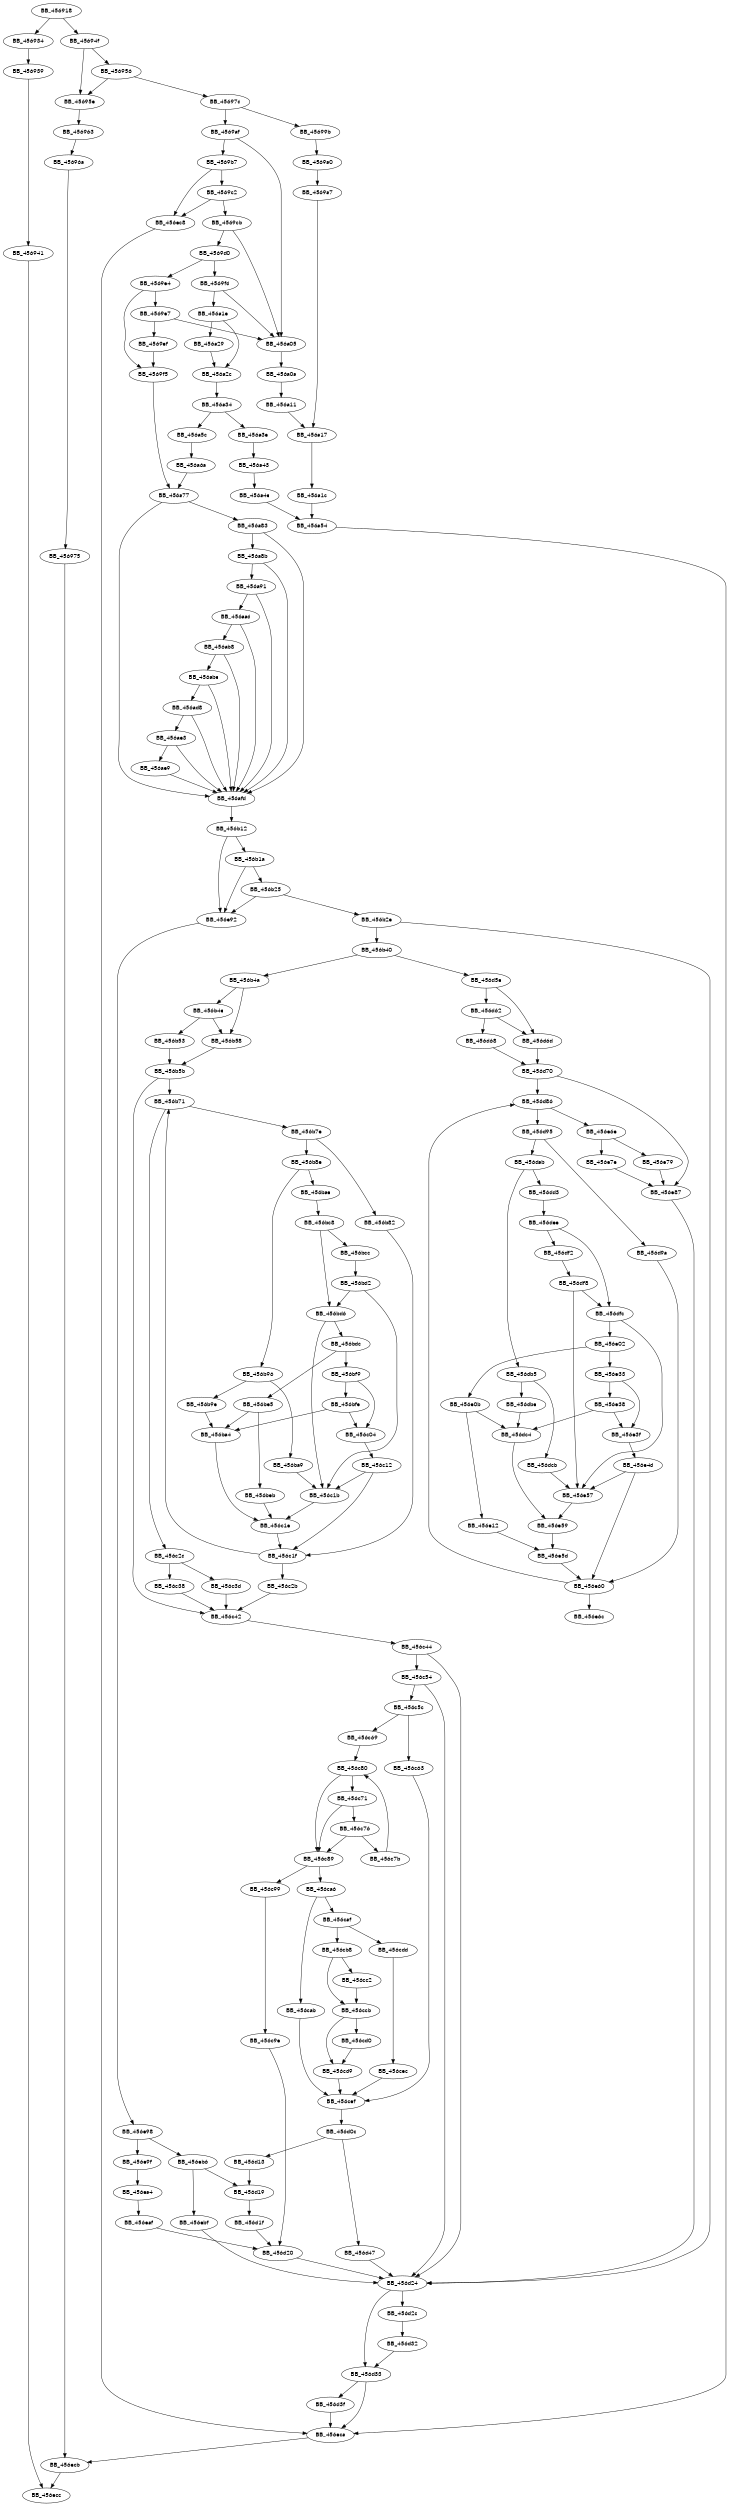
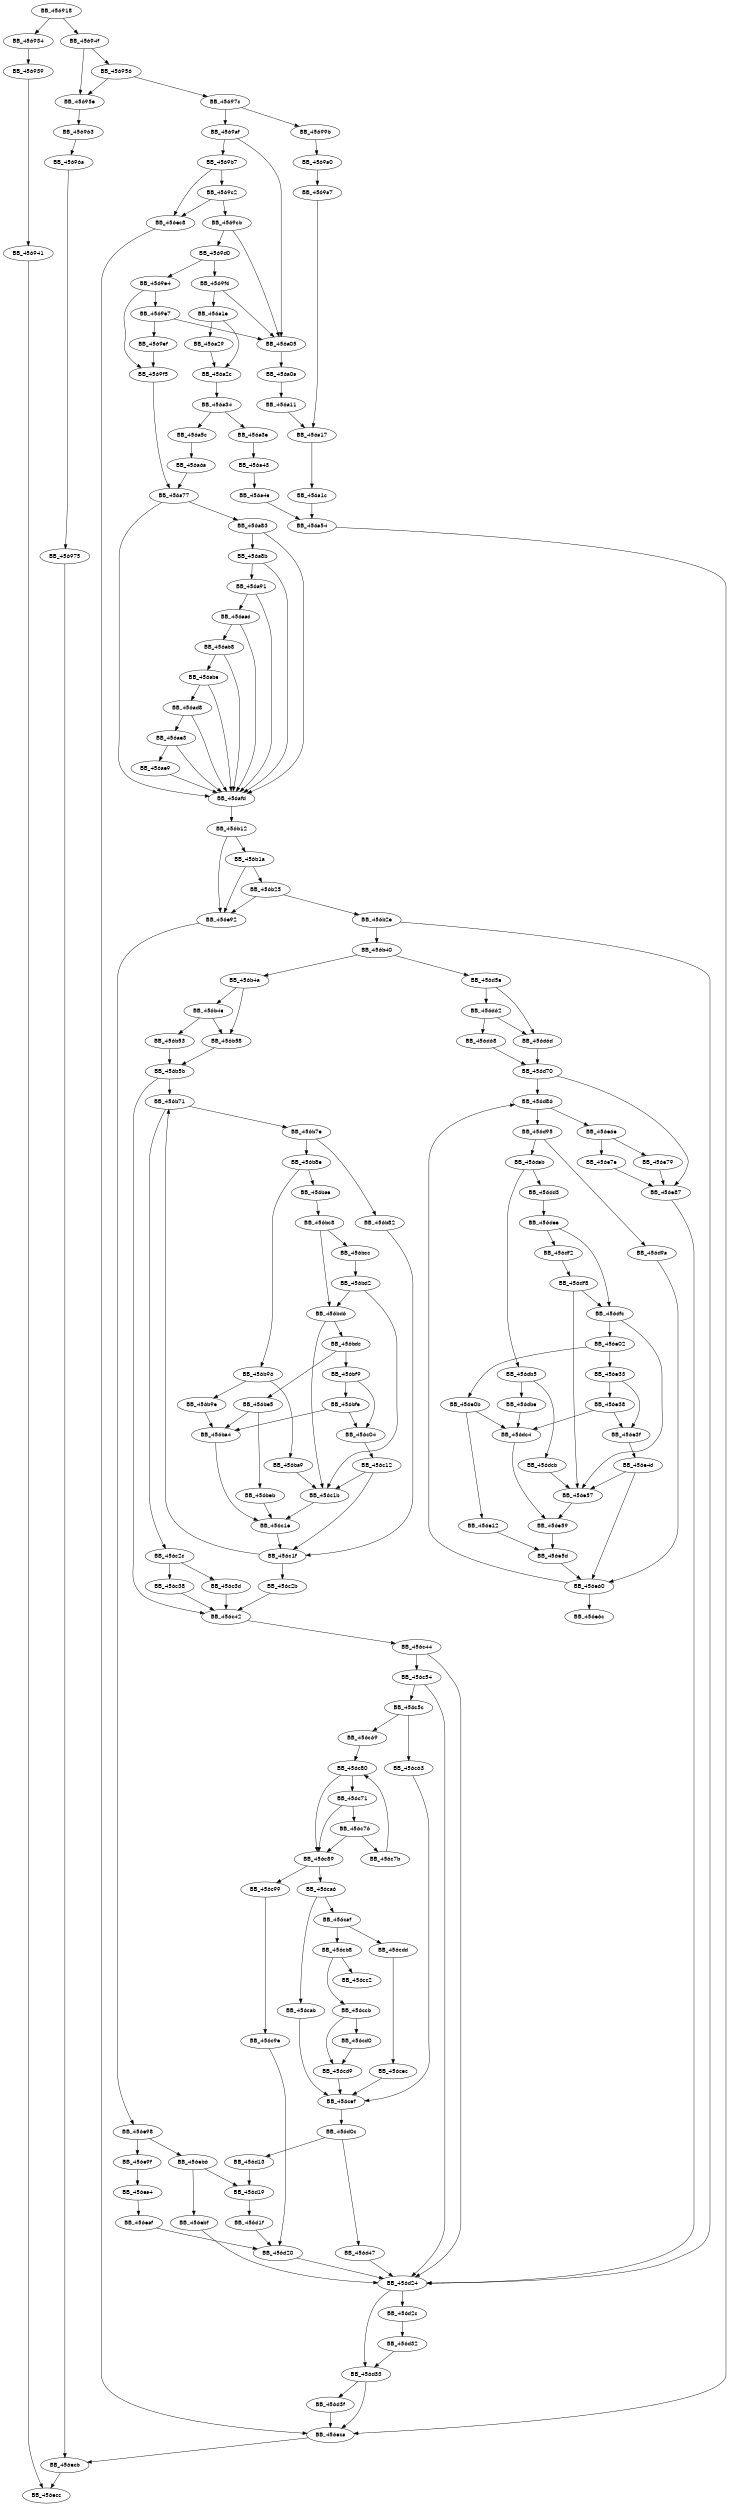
(357, 1994) -> none
